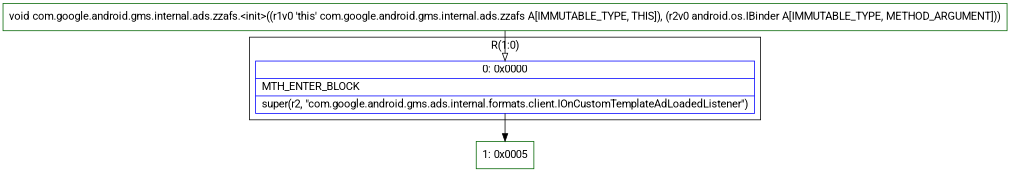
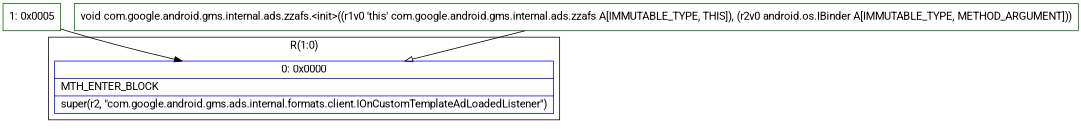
(505, 125) -> (117, 45)
